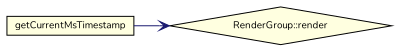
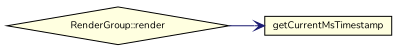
(147, 26) -> (242, 26)
